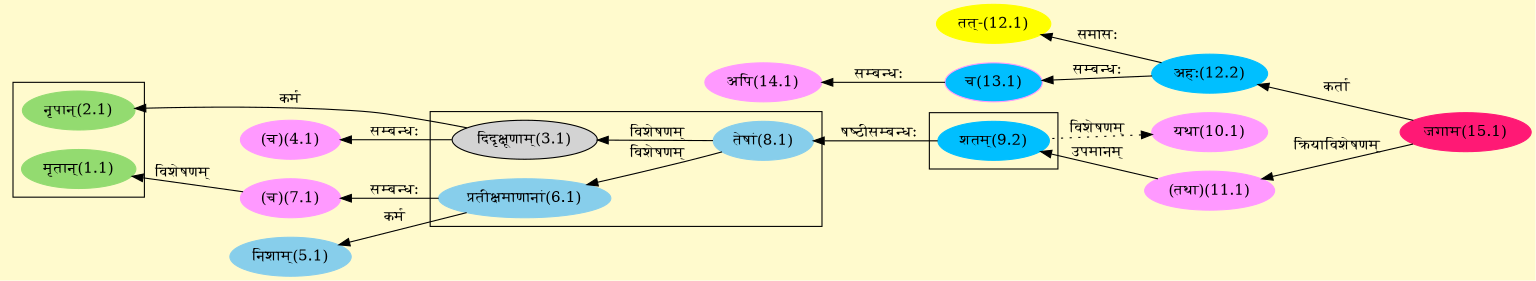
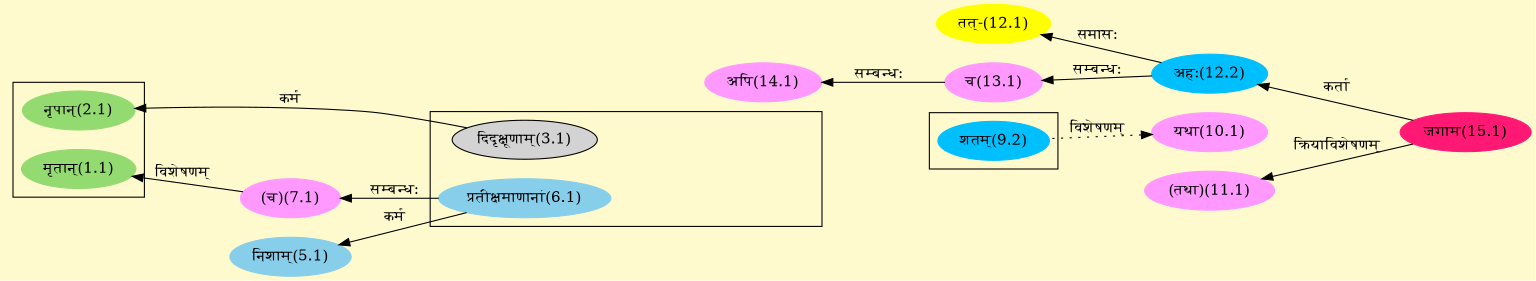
(994, 82) -> (994, 82)
(291, 140) -> none
(763, 141) -> none
(1105, 166) -> none
